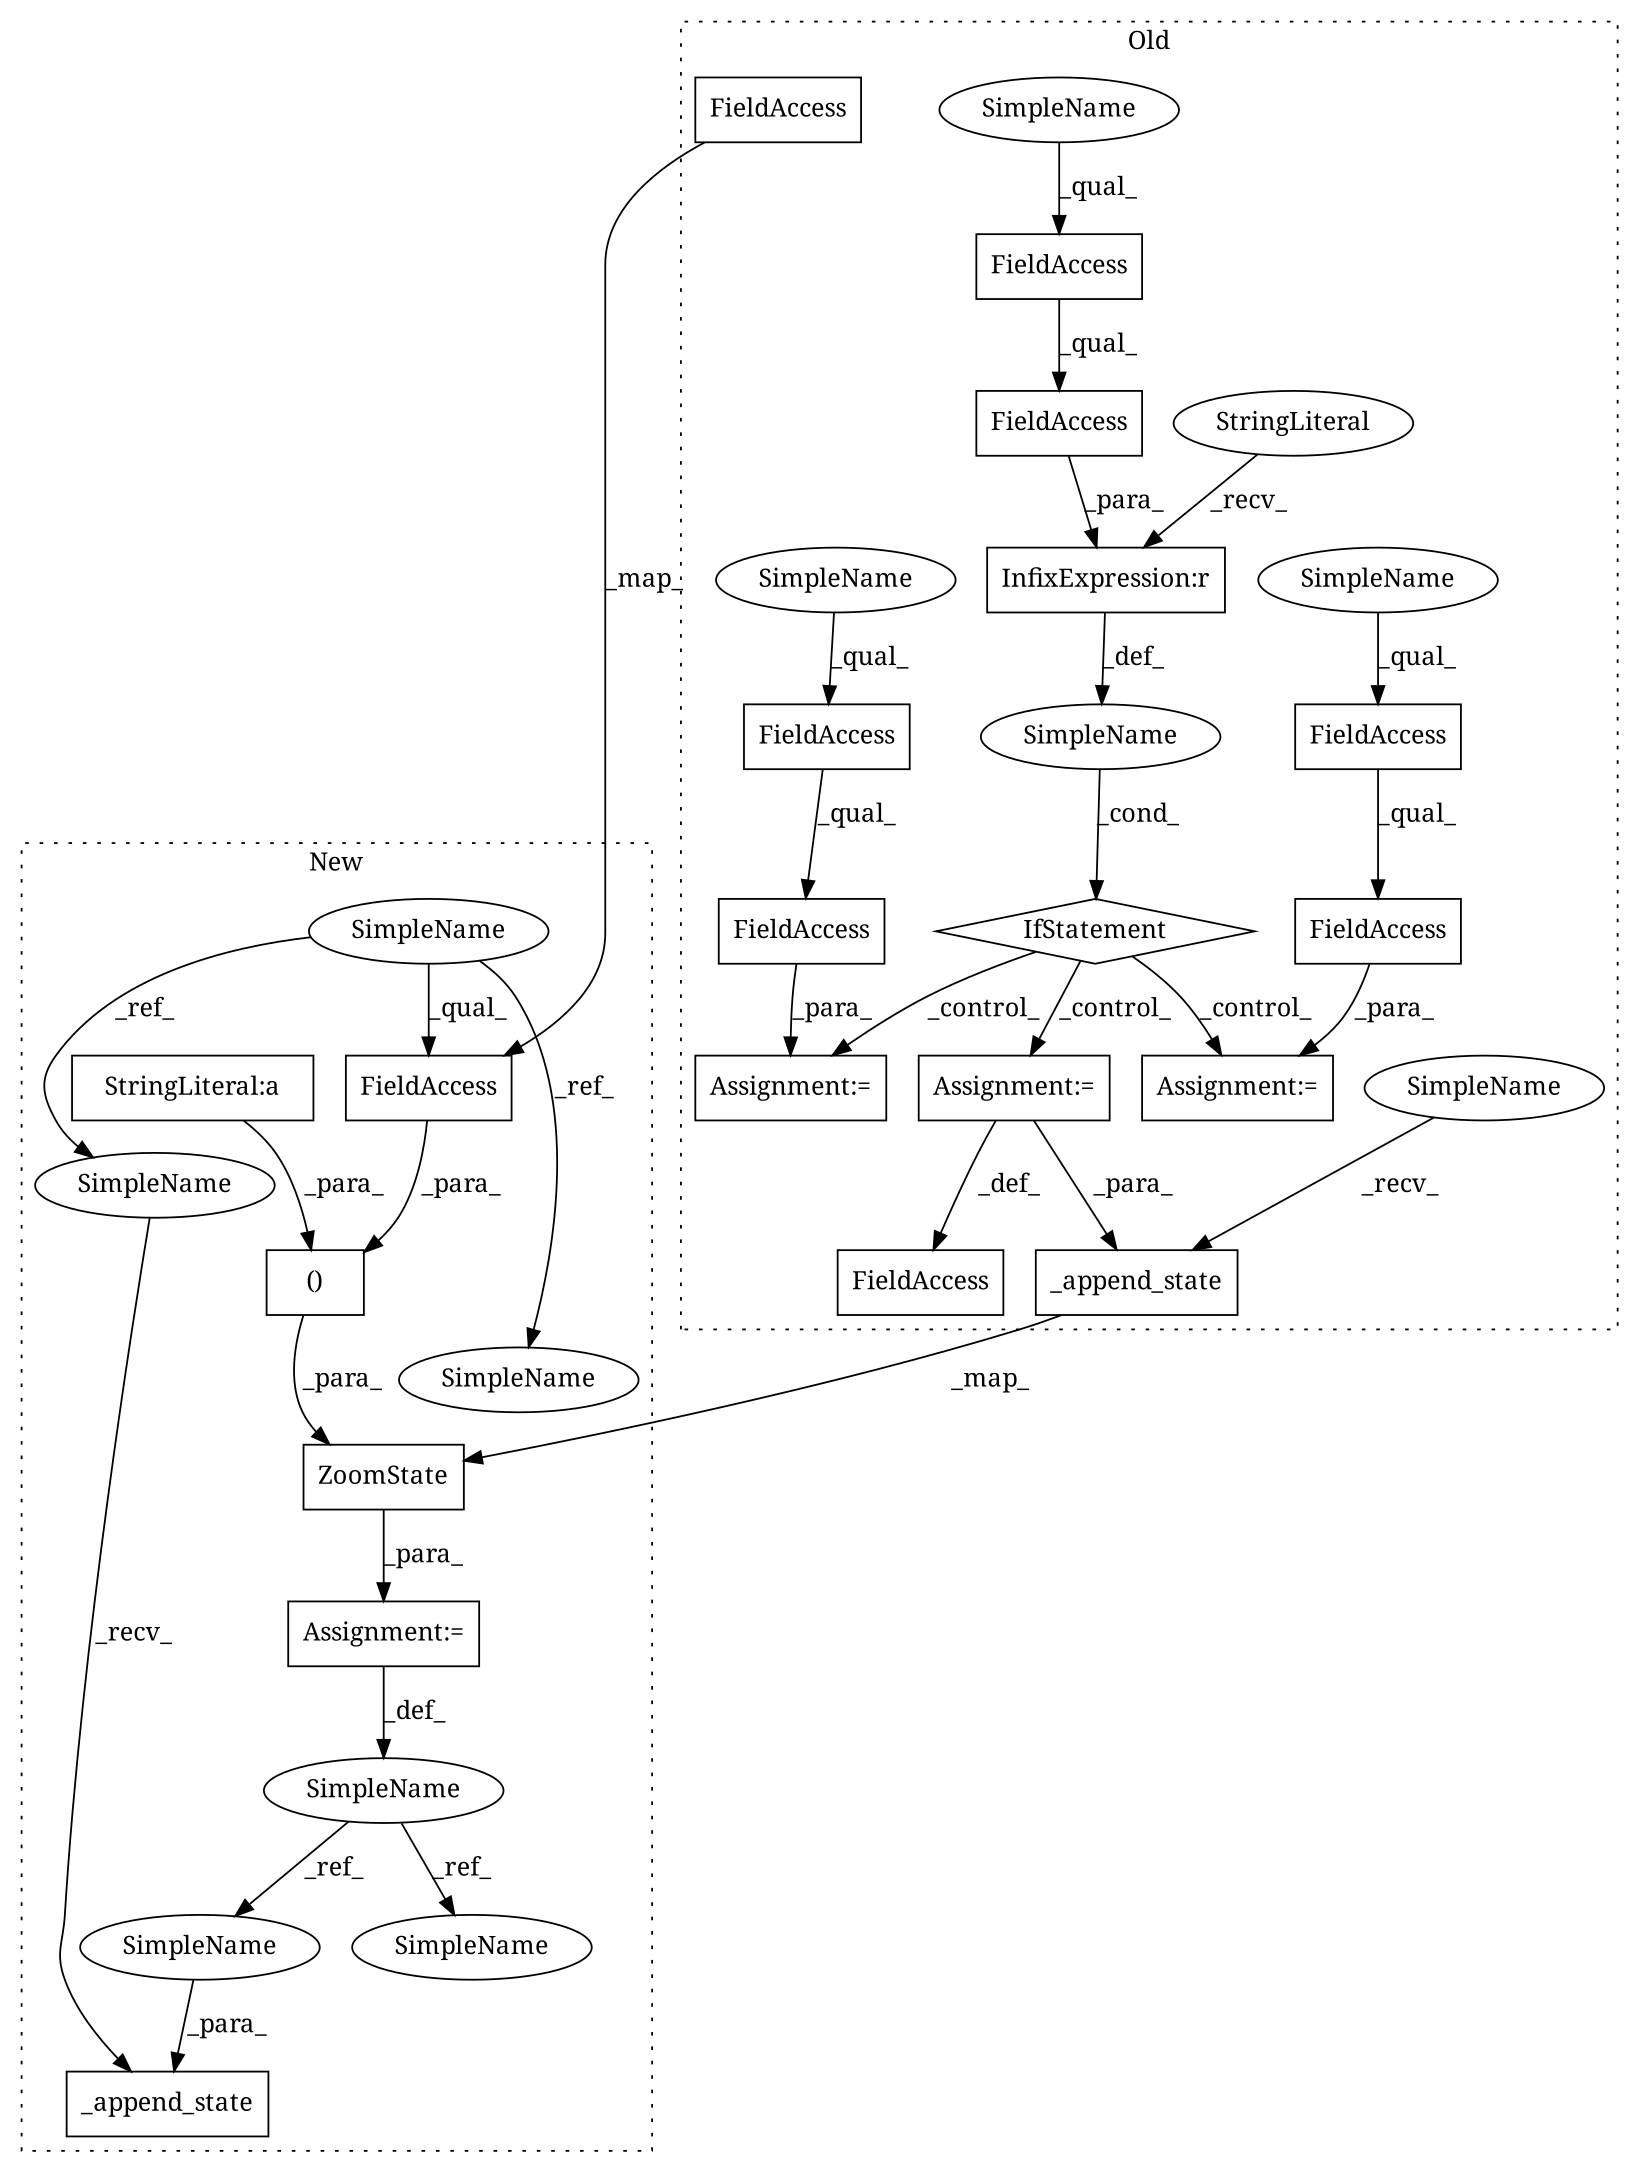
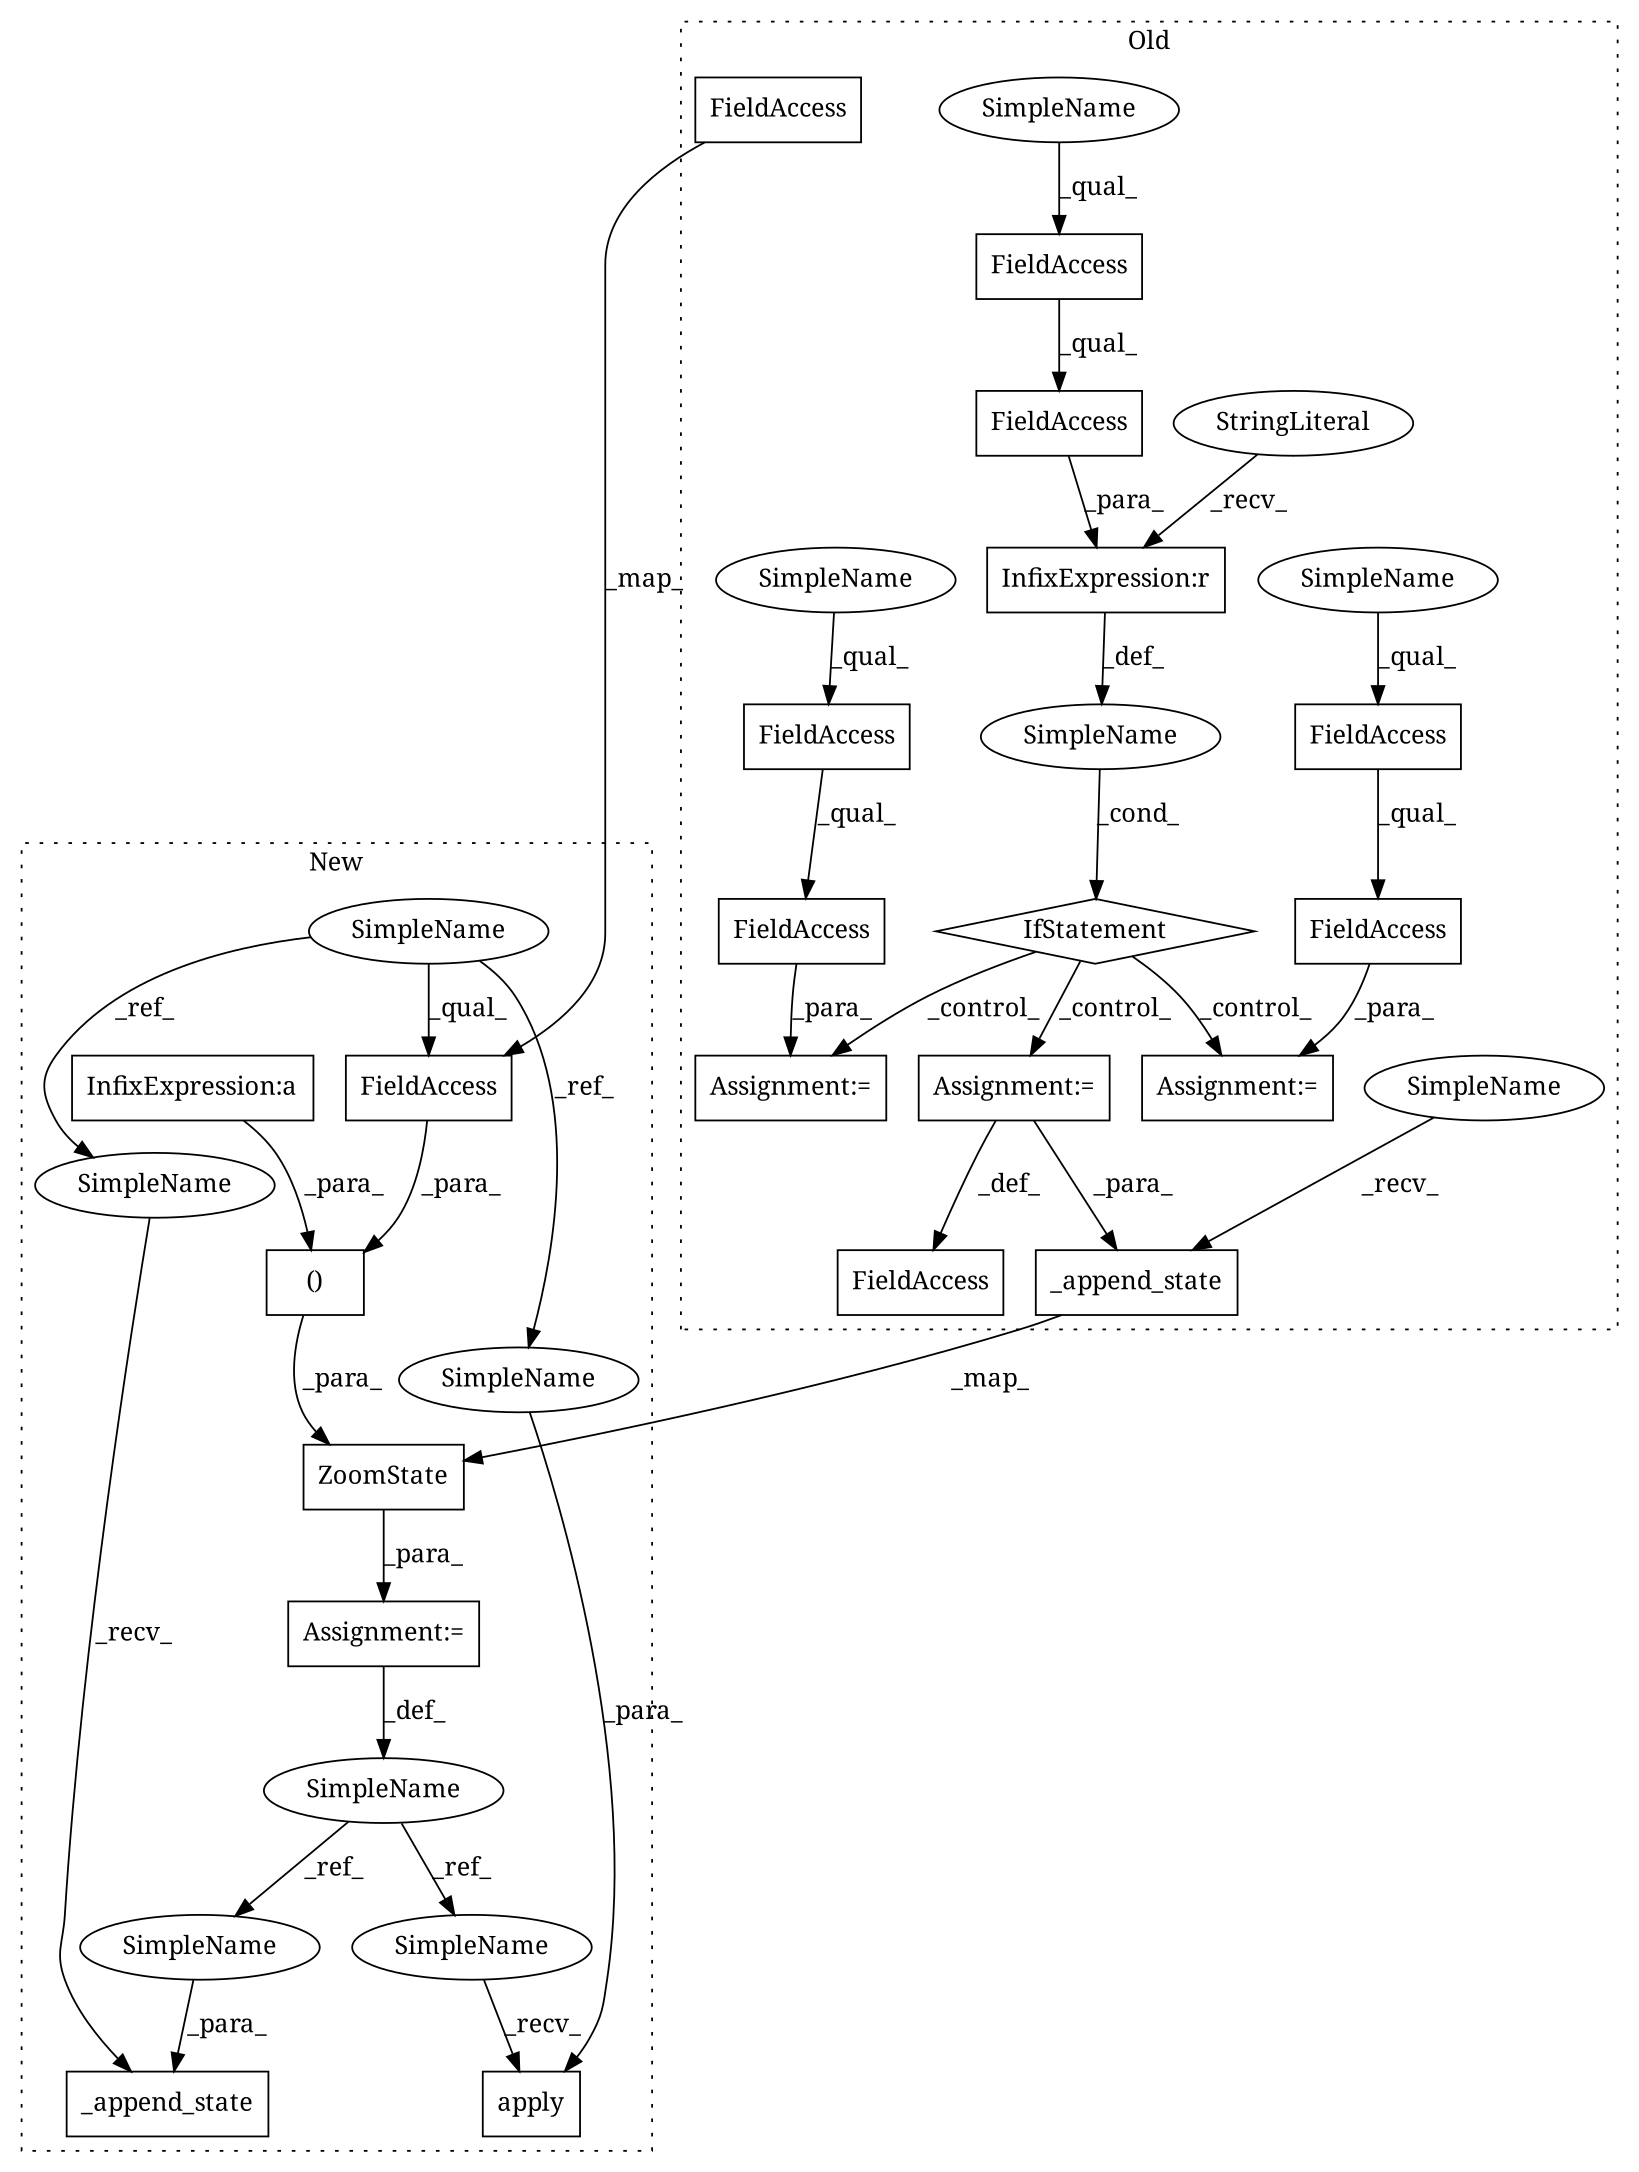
(193, 1088) -> (193, 1088)
none -> (531, 2104)
